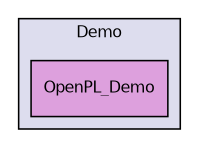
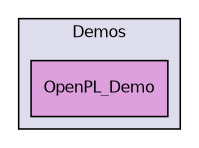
(99, 33) -> (99, 33)
